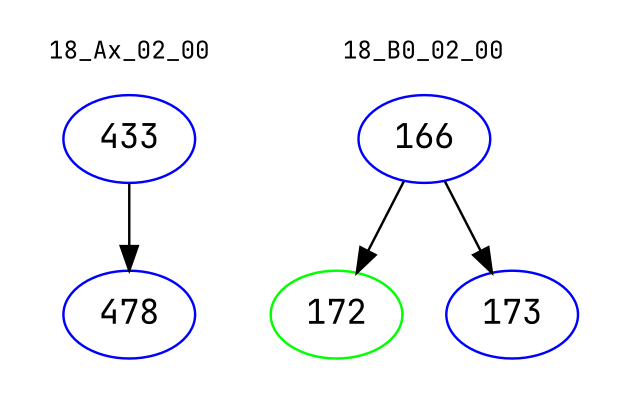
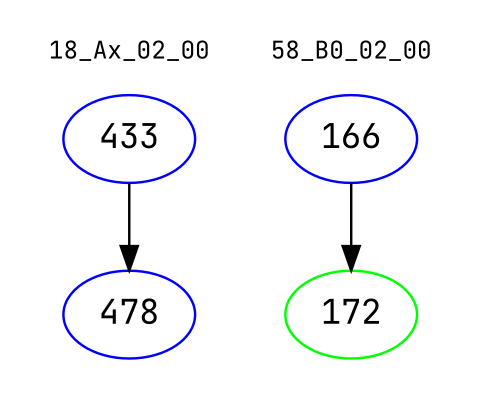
(424, 52) -> (352, 52)
(512, 315) -> none
